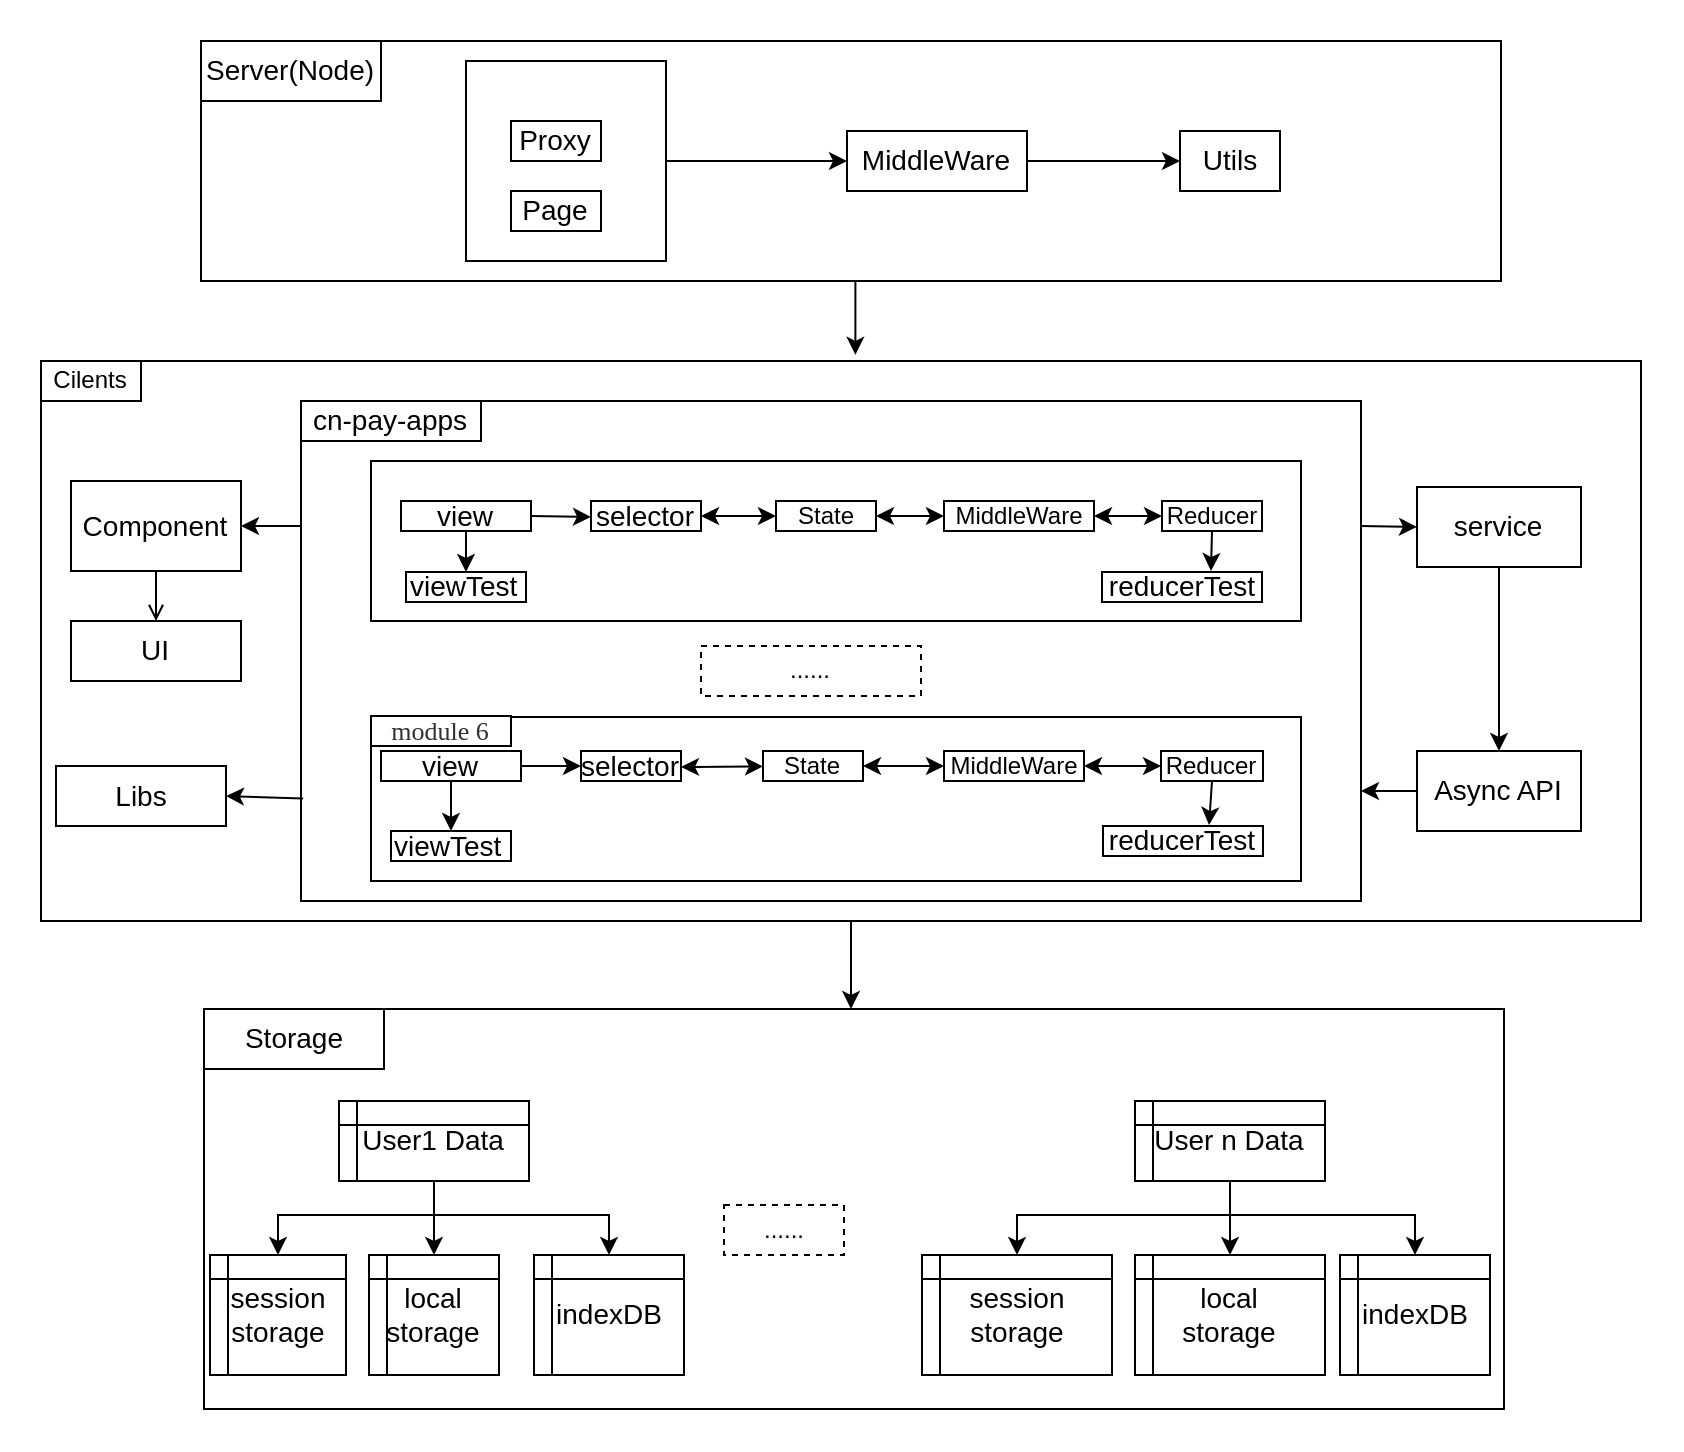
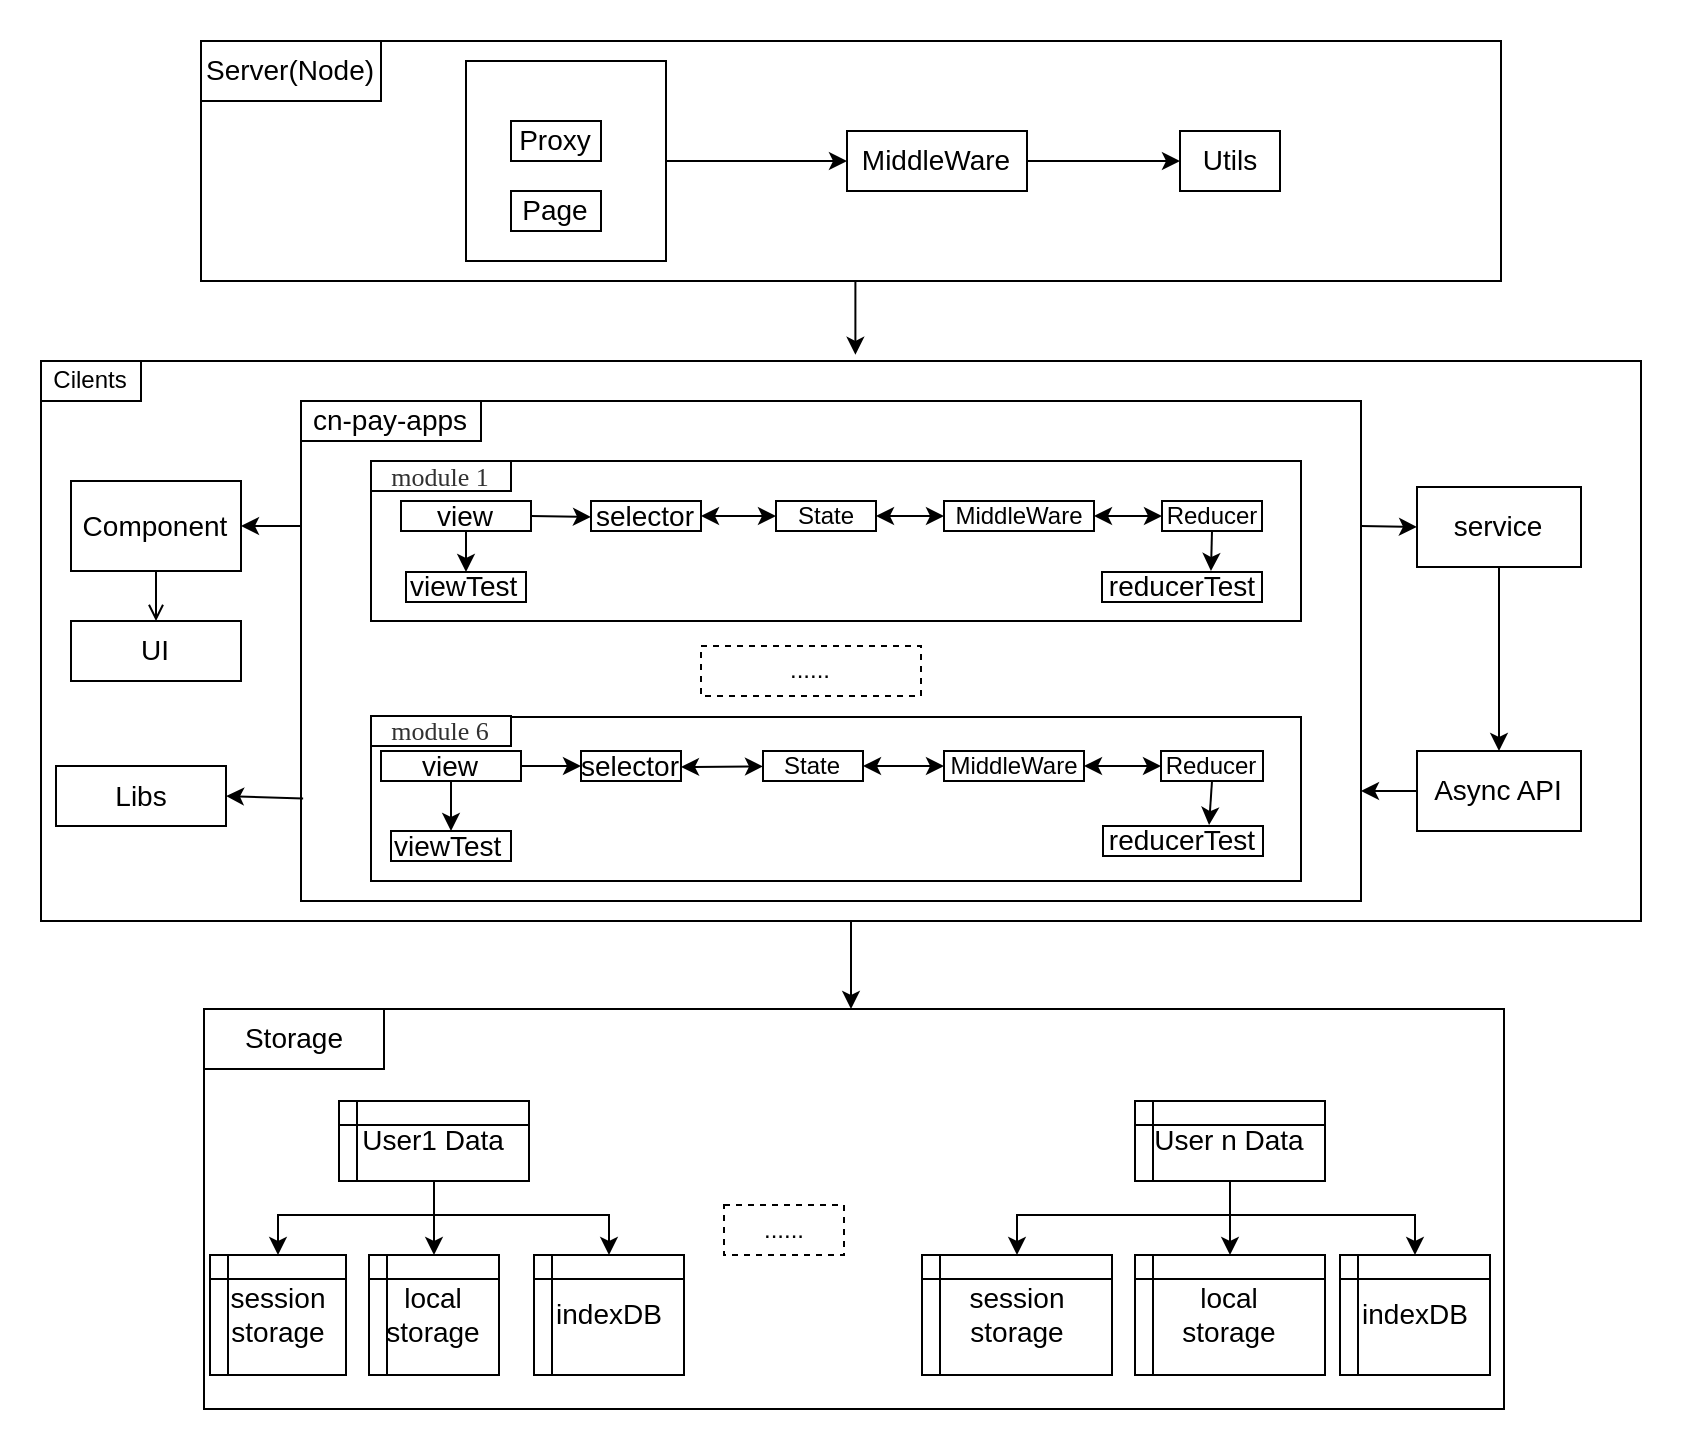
none -> (441, 476)
